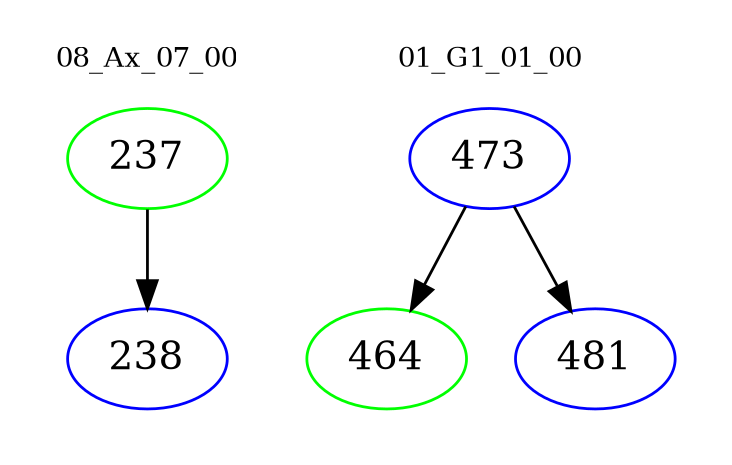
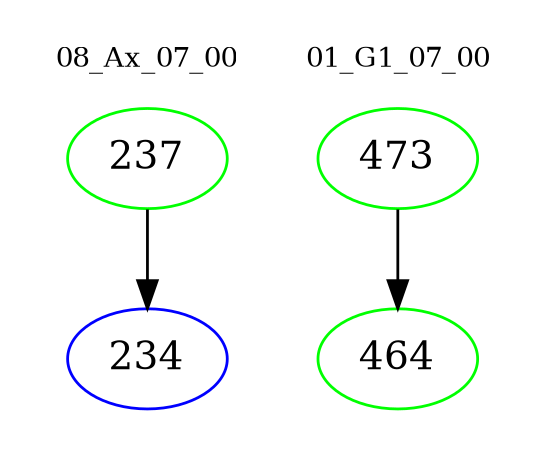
(491, 60) -> (399, 60)
(490, 159) -> (398, 159)
(147, 359) -> (147, 359)
(595, 359) -> none
